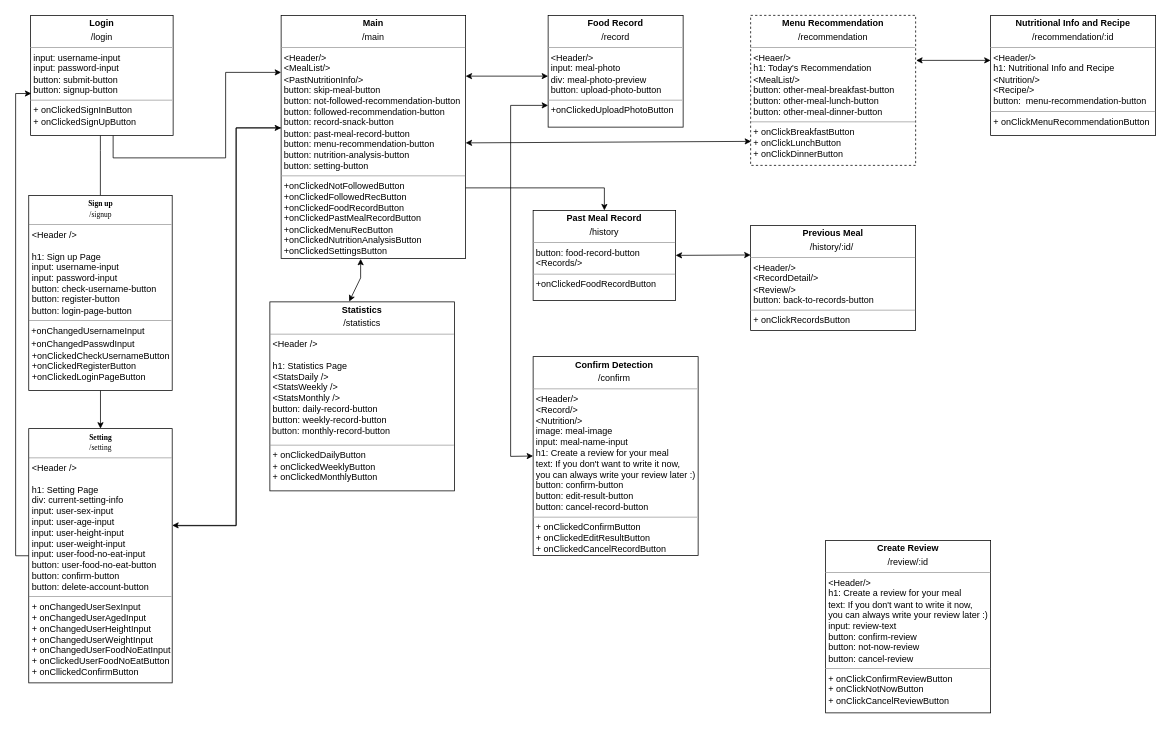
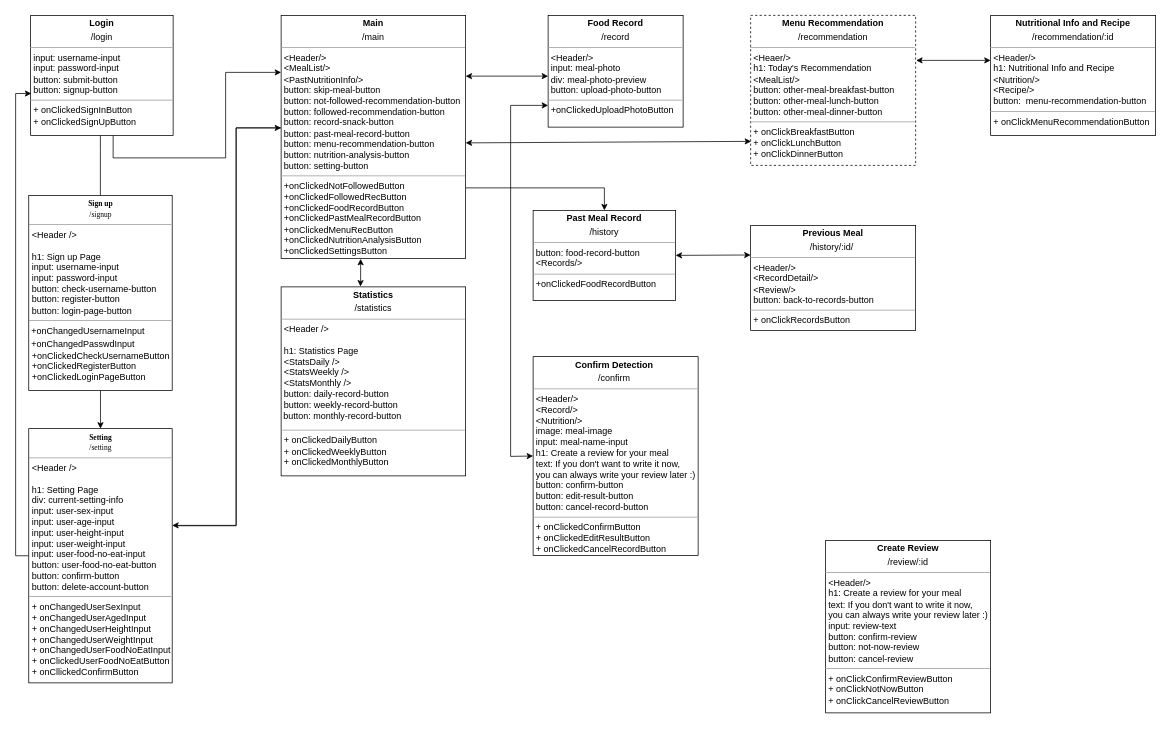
(362, 396) -> (373, 381)
